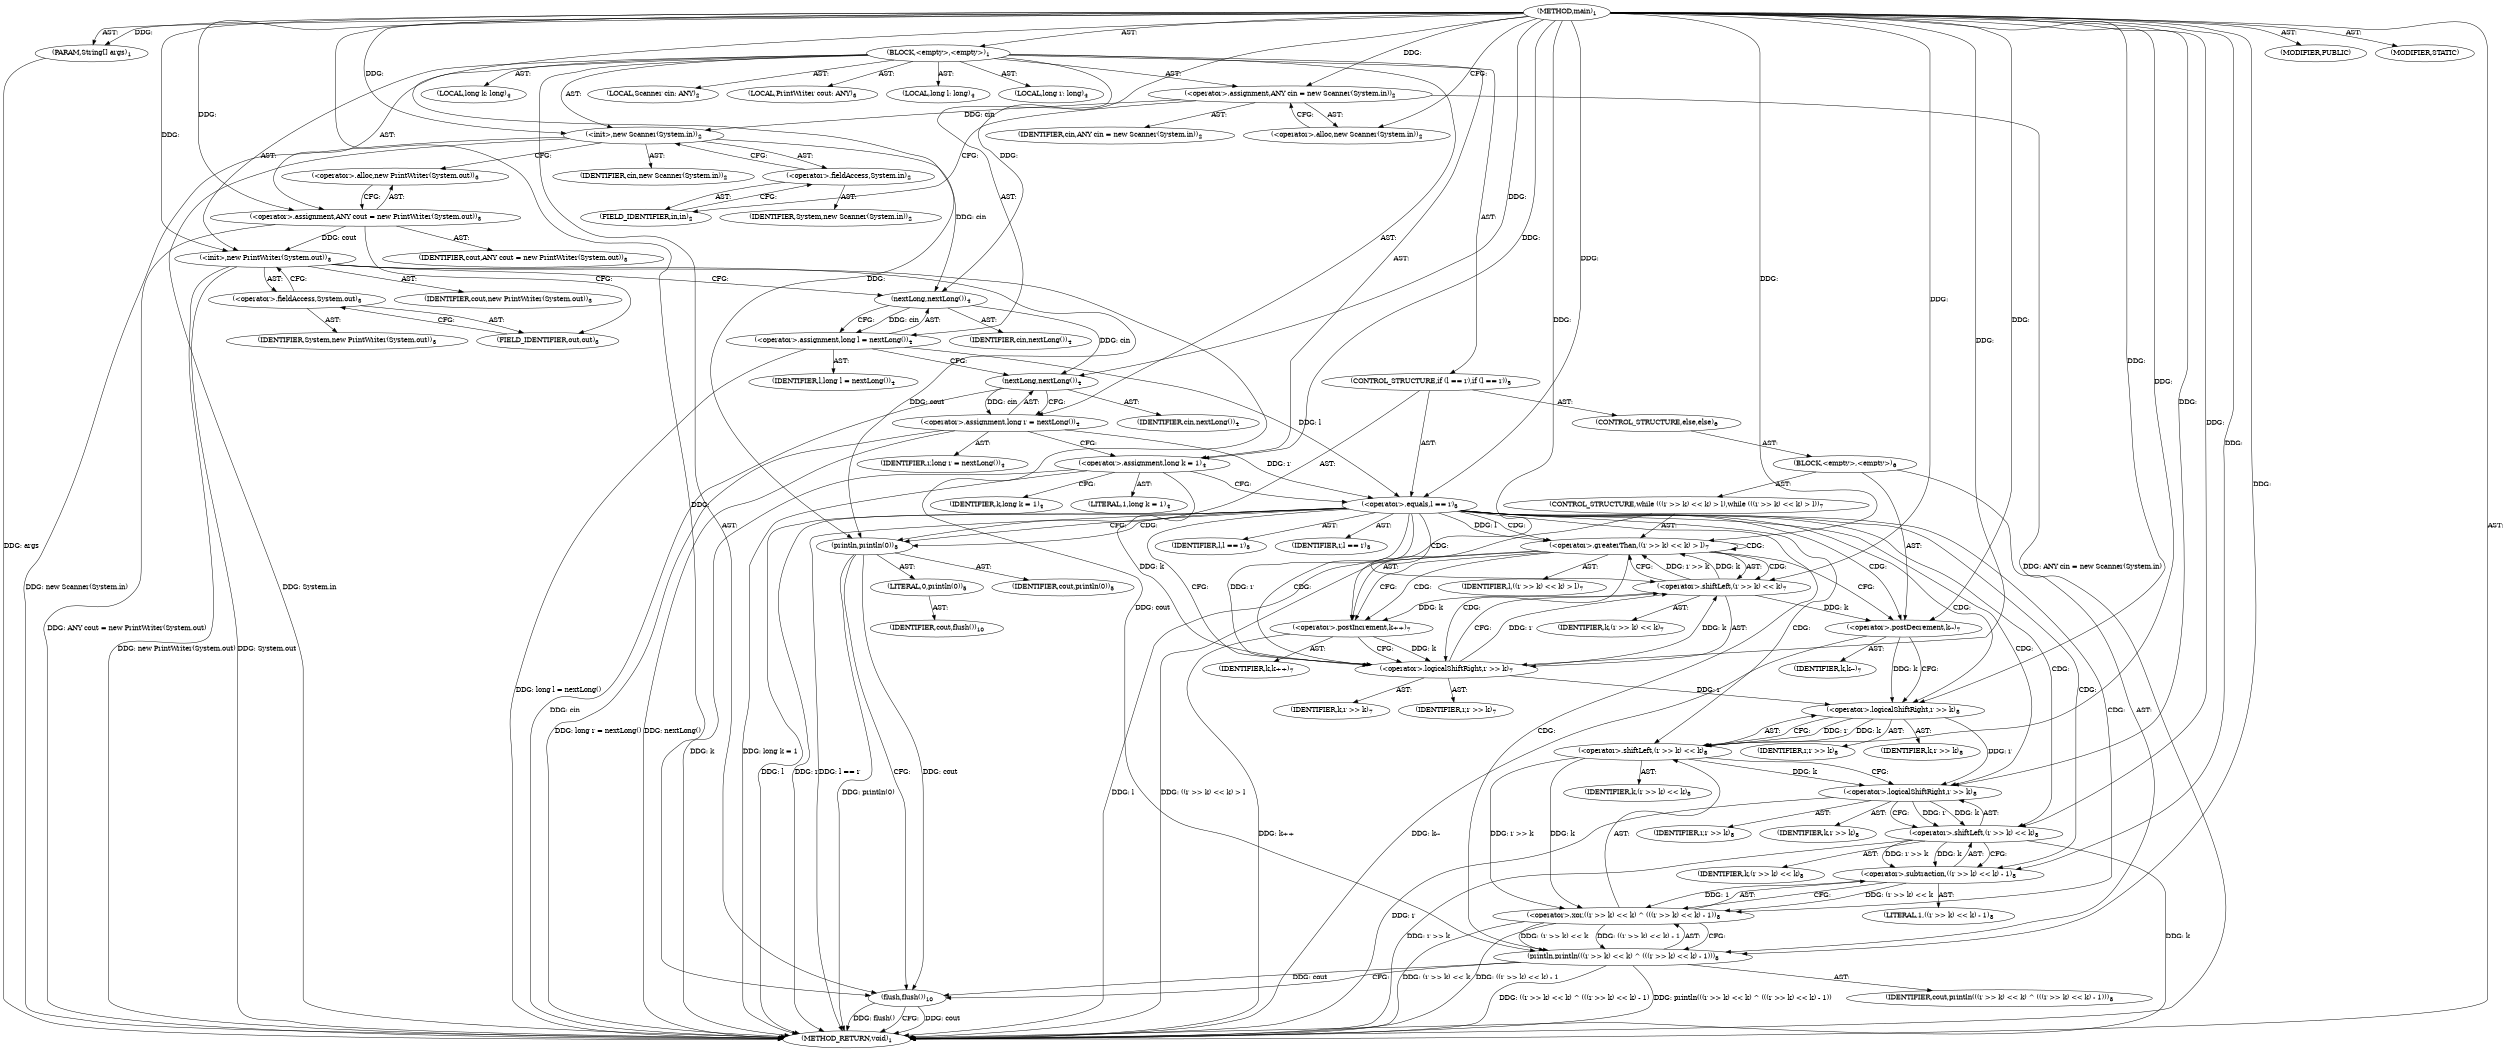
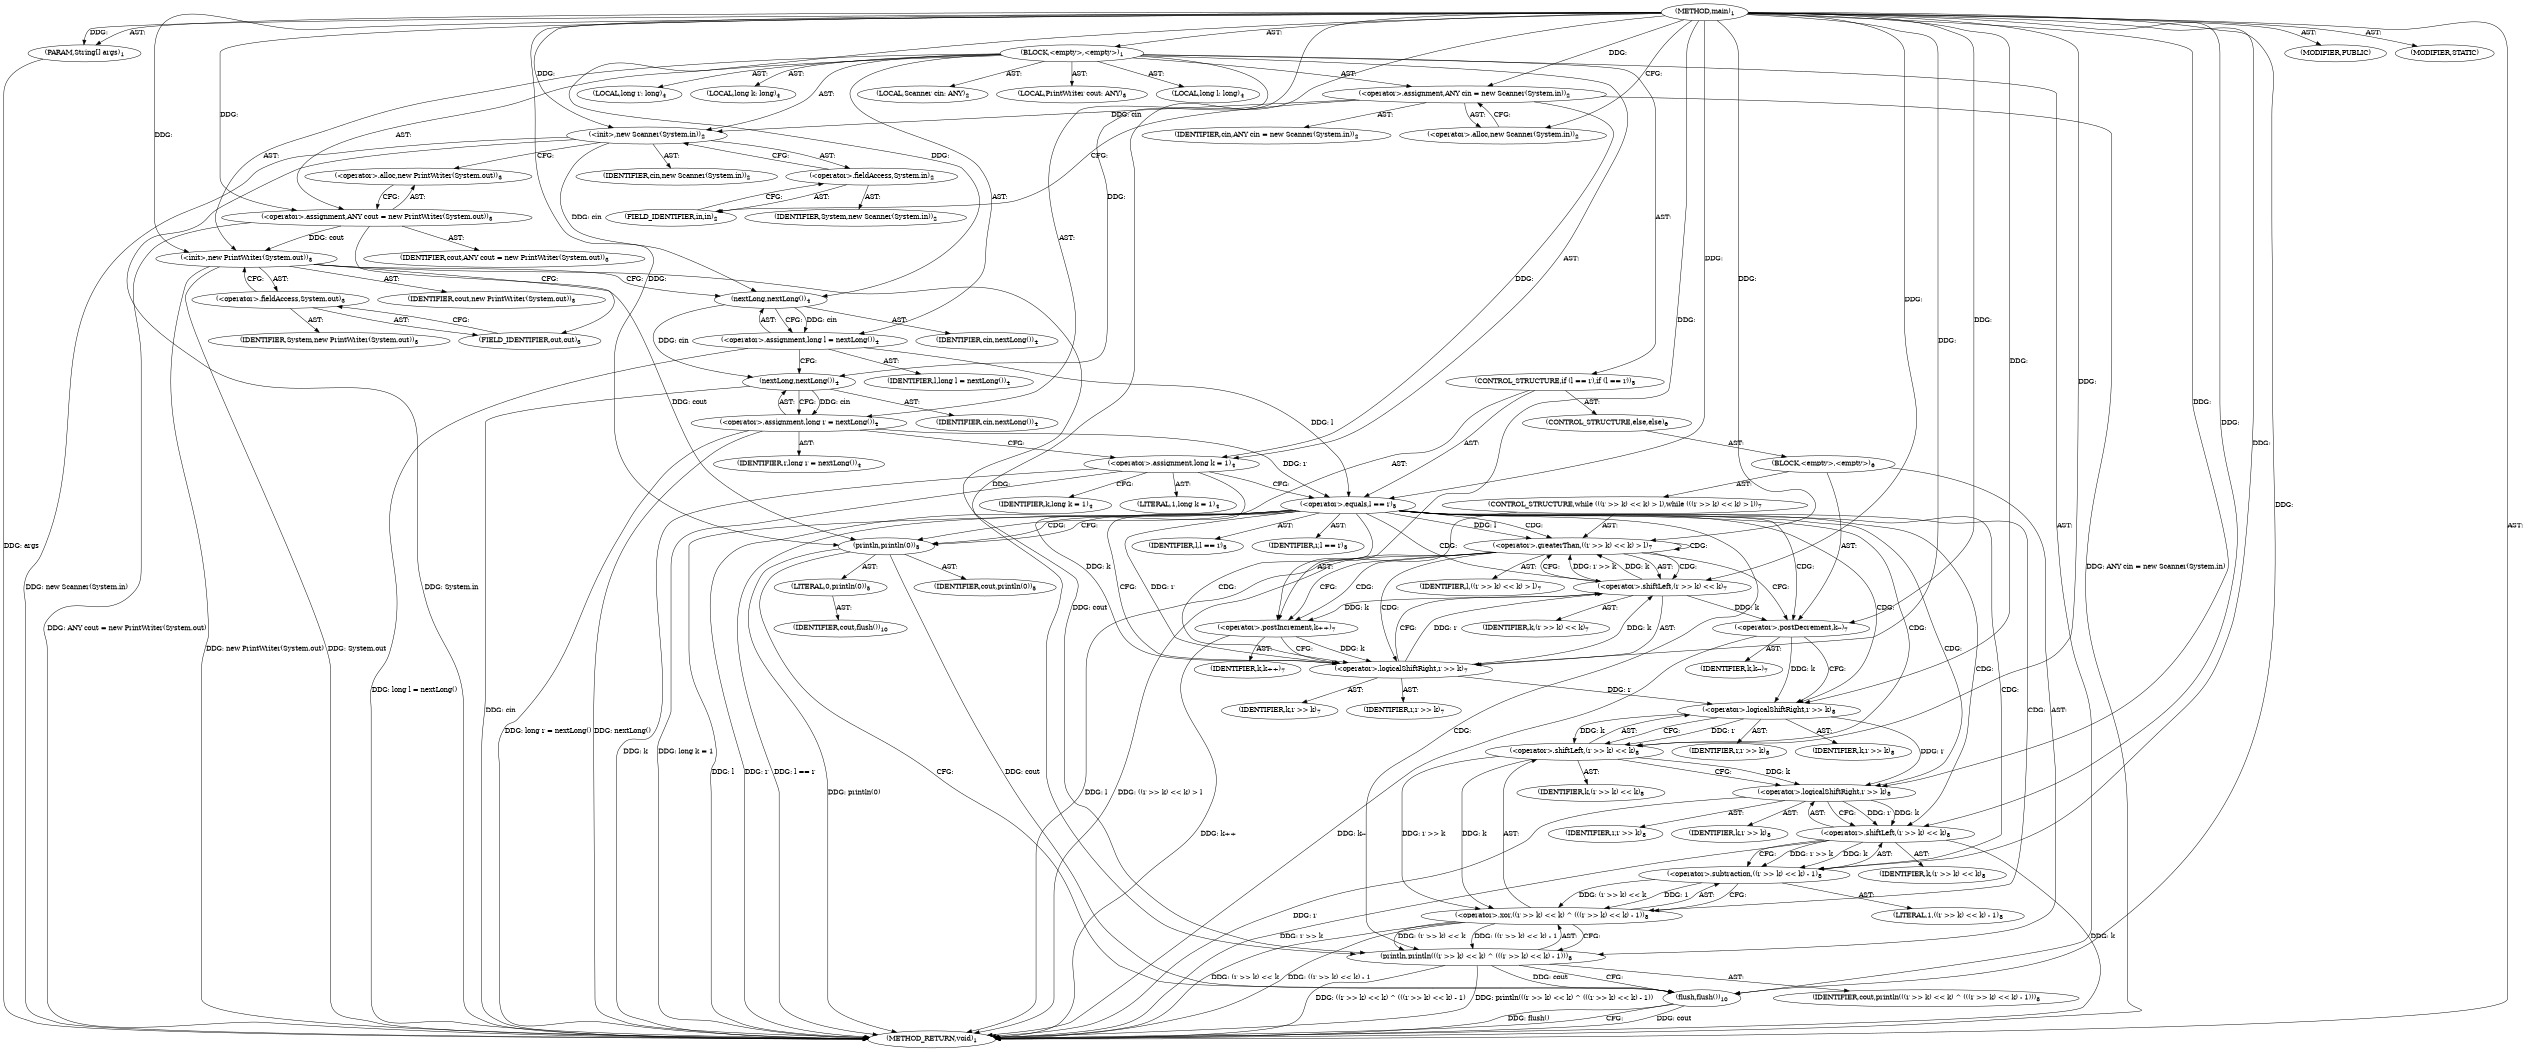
(1446, 289) -> (1485, 307)
